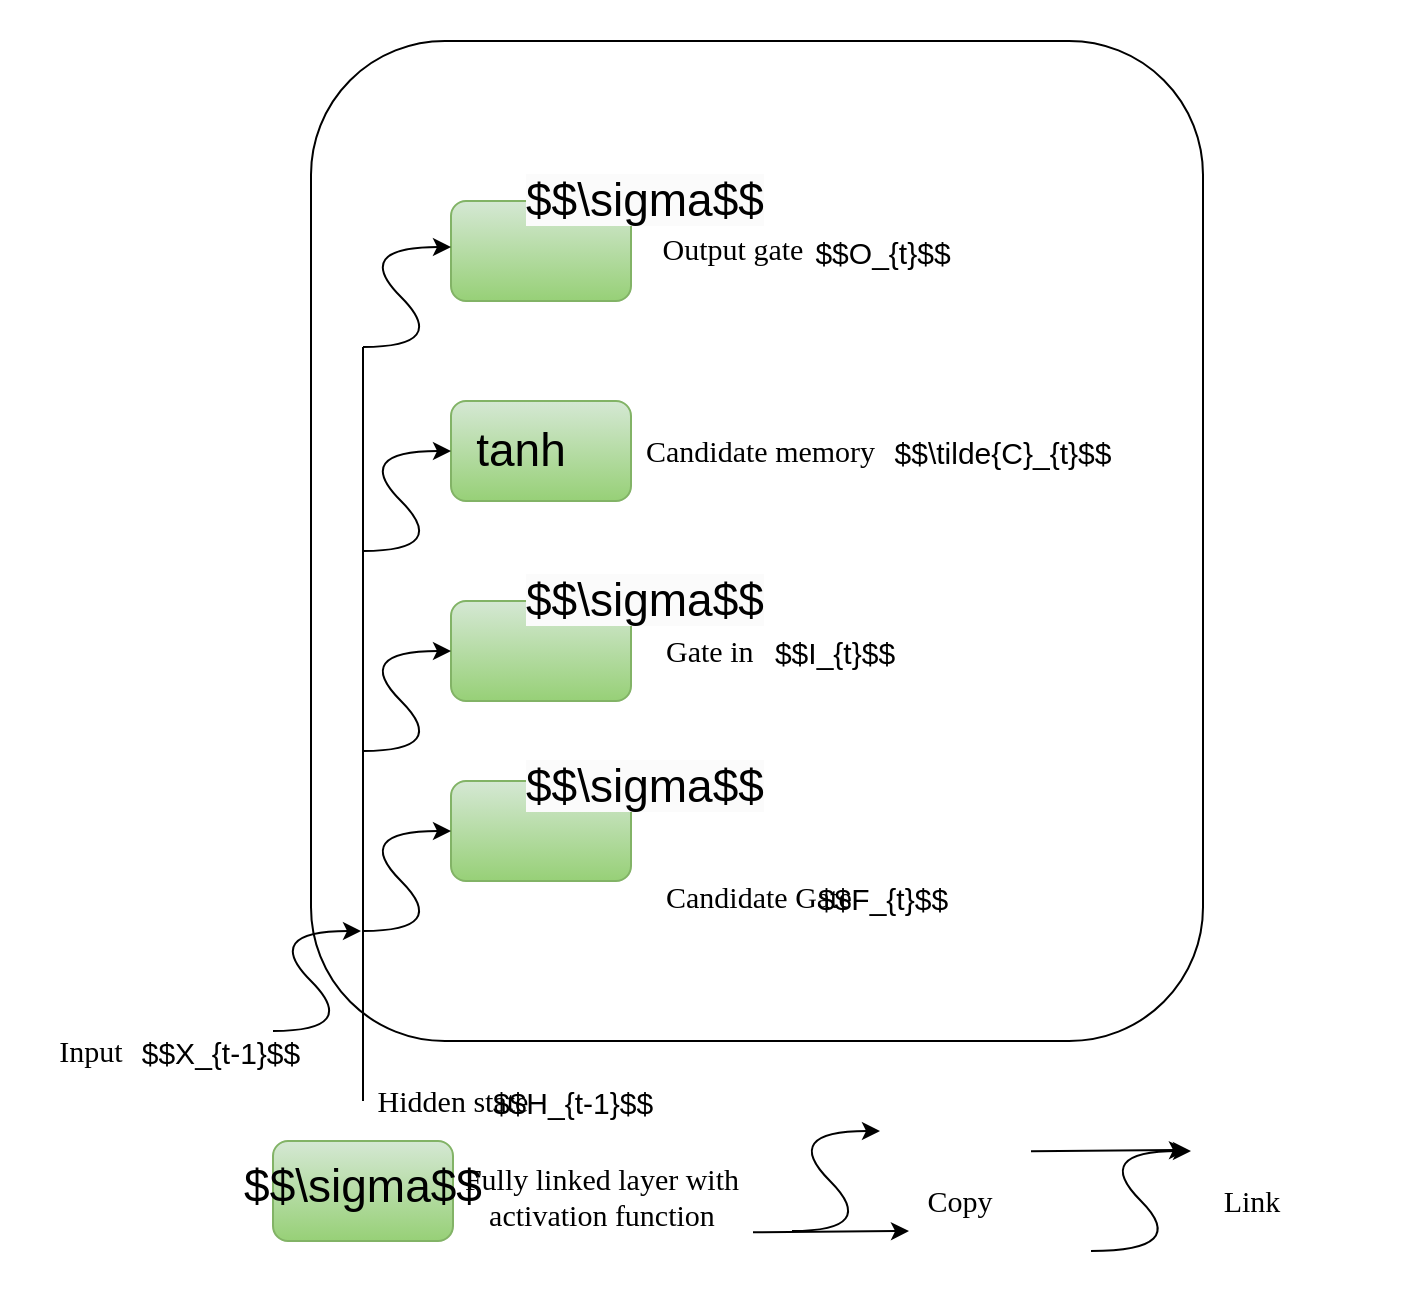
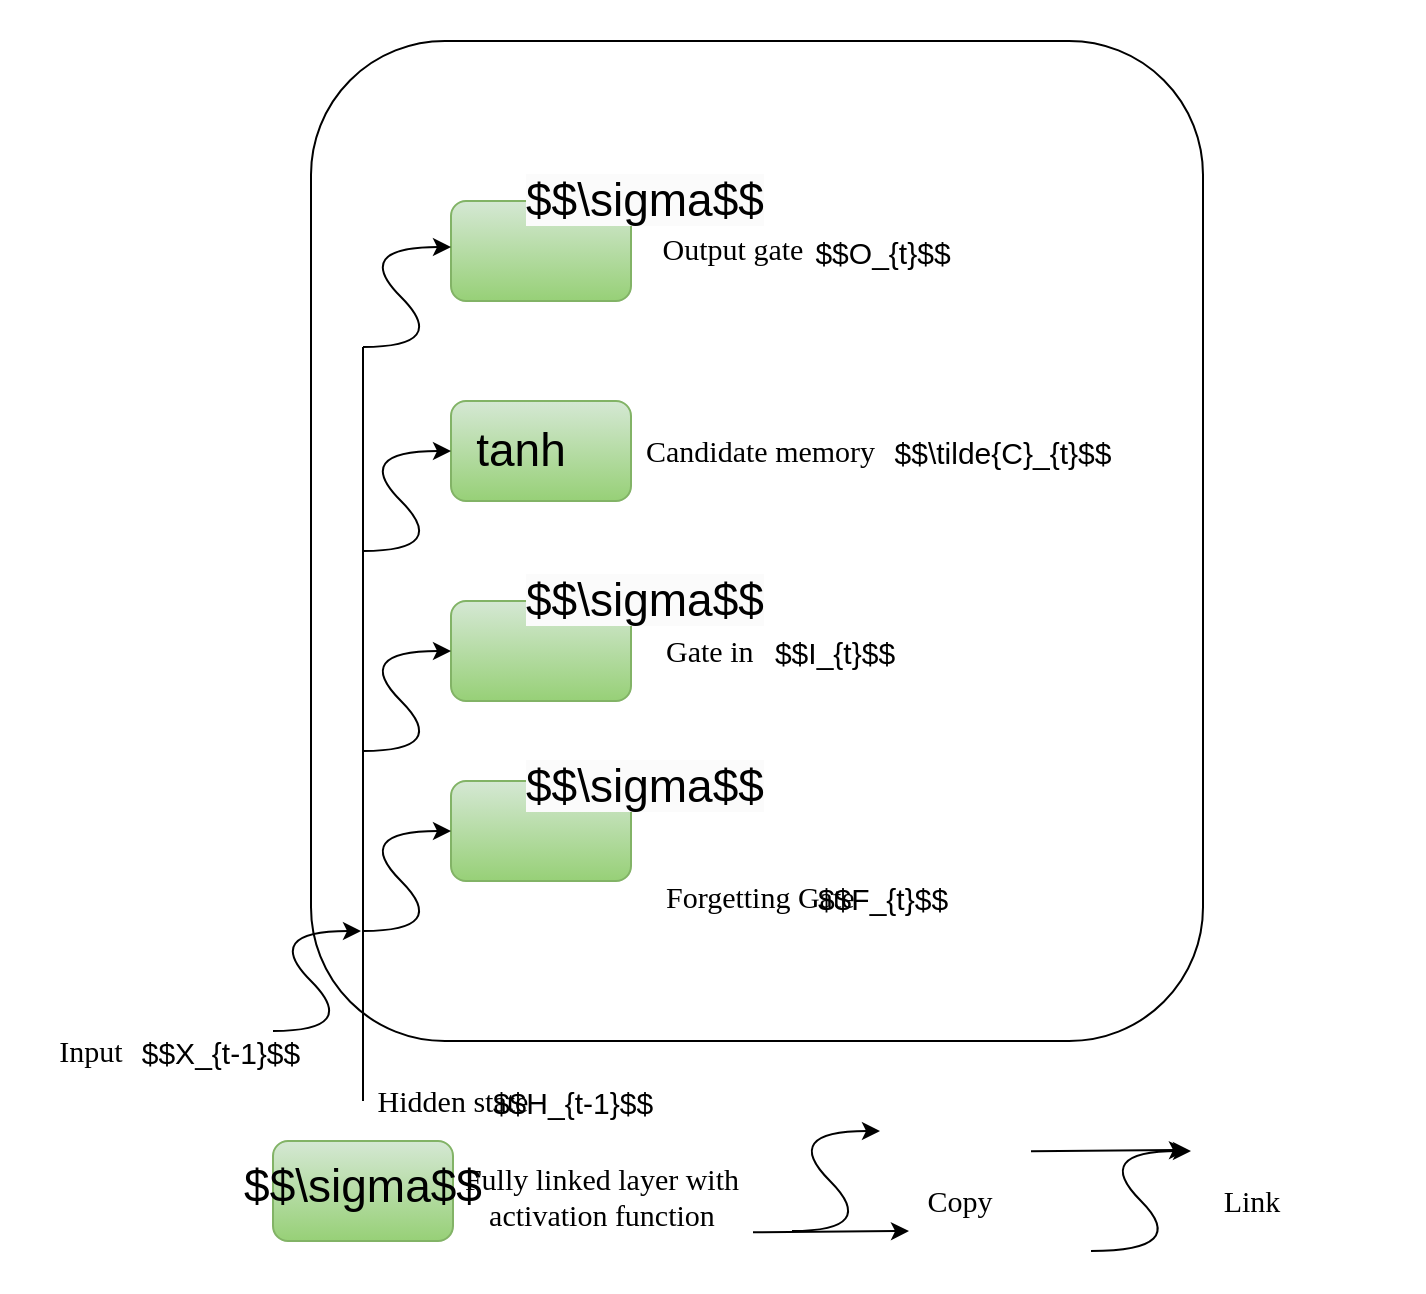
(777, 899) -> (785, 917)
